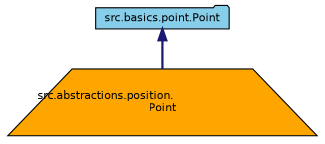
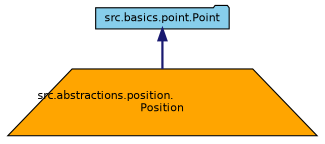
(162, 102) -> (162, 102)
